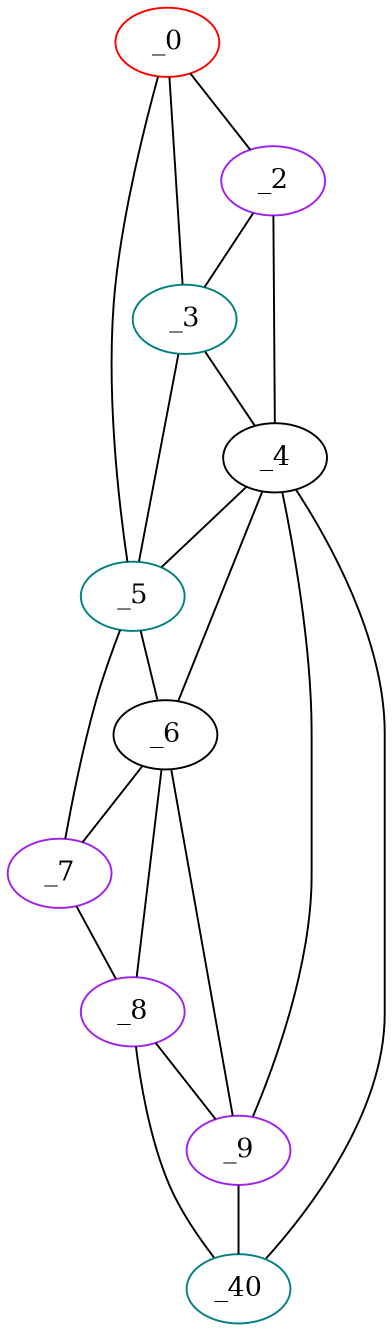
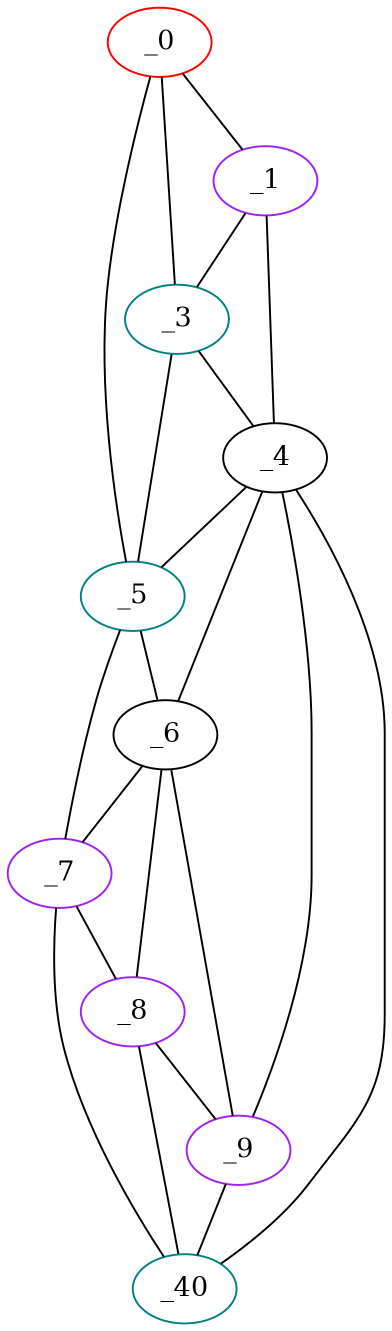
(273, 181) -> (265, 181)
none -> (78, 1092)
